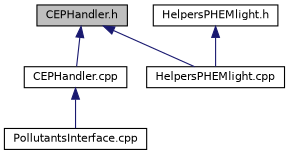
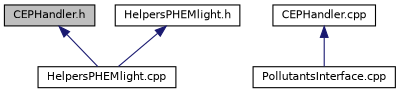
(78, 52) -> none
